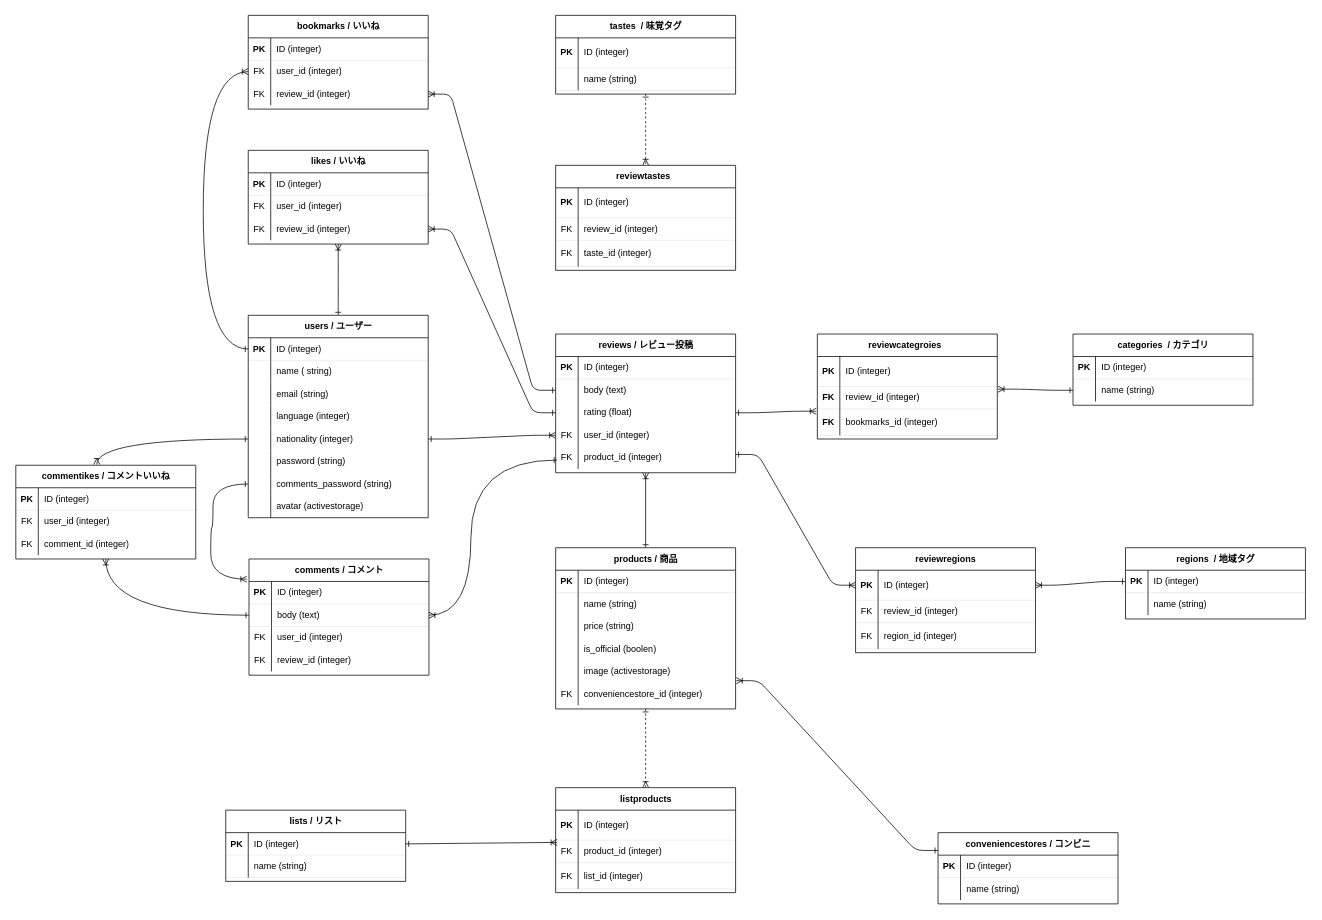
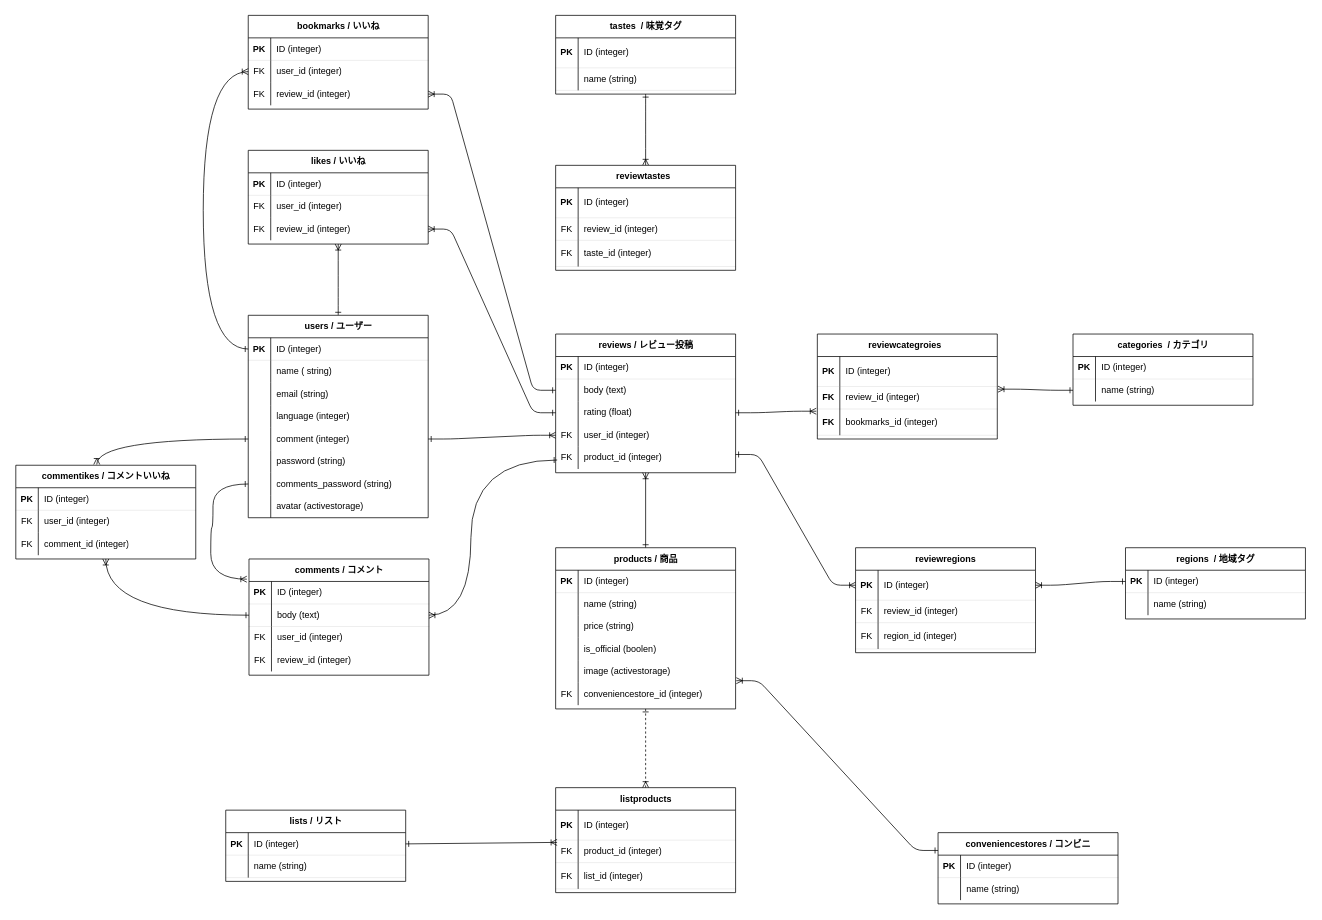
(645, 131) -> (645, 131)
(323, 439) -> (317, 439)
